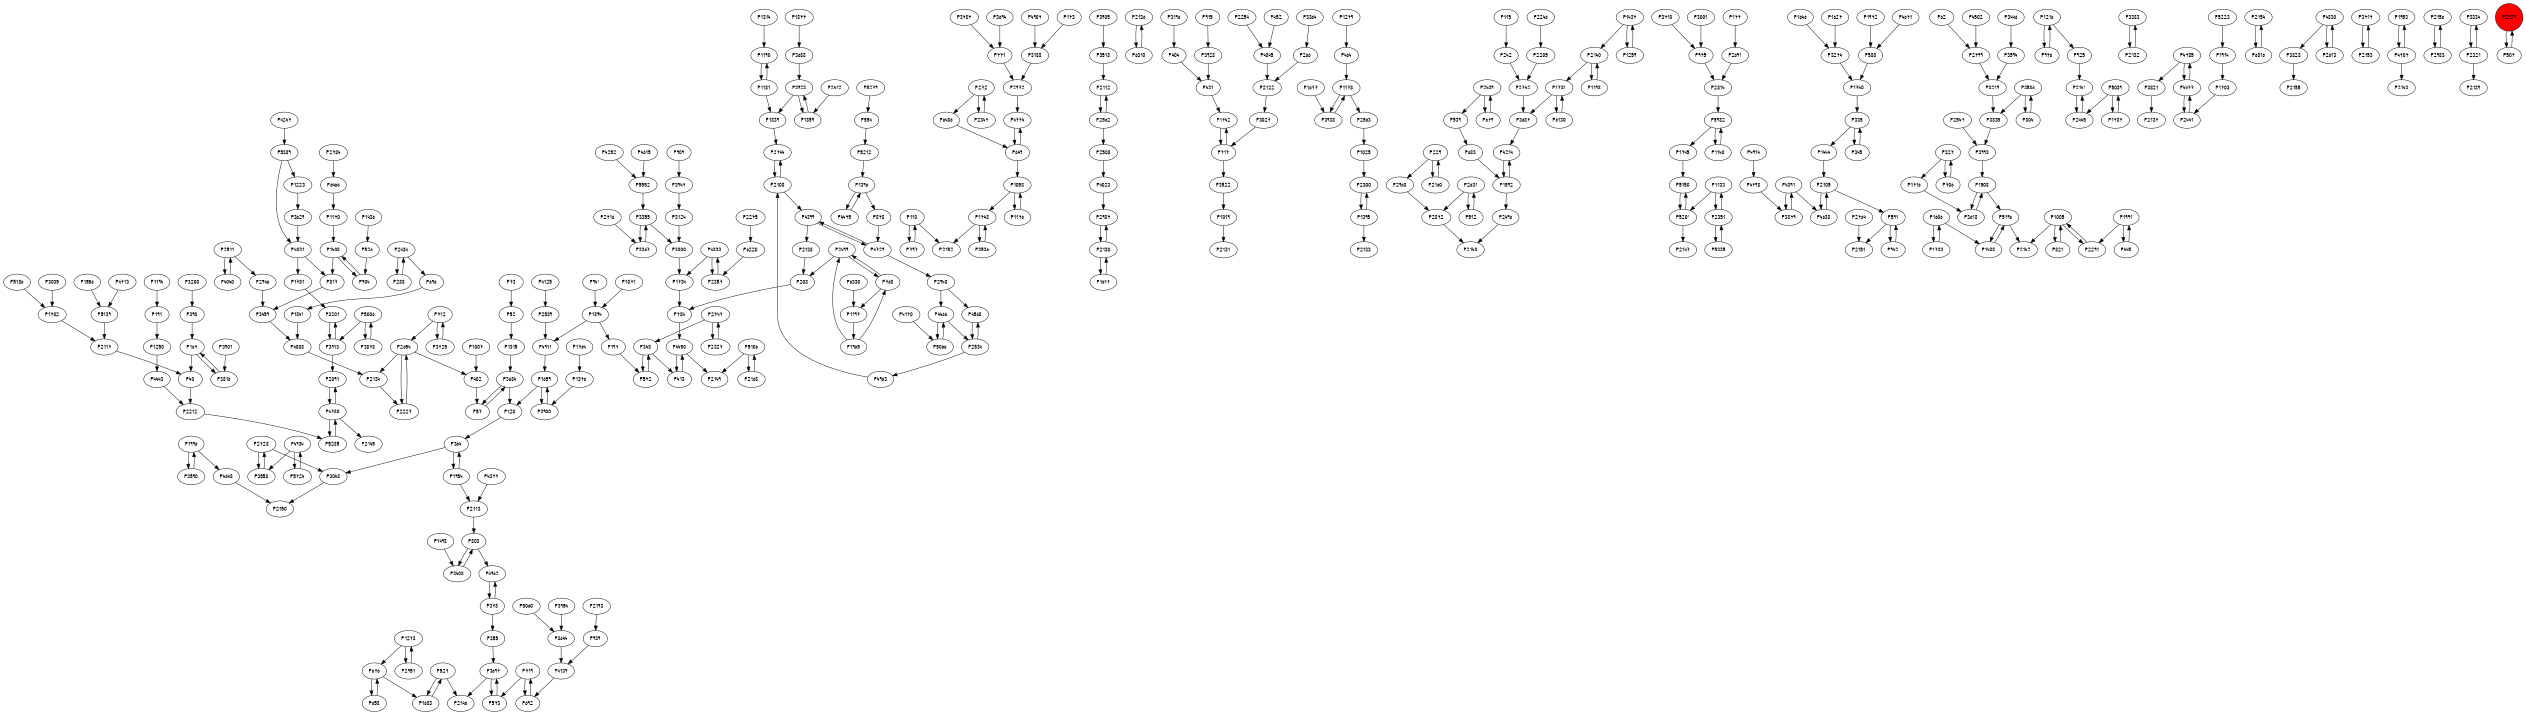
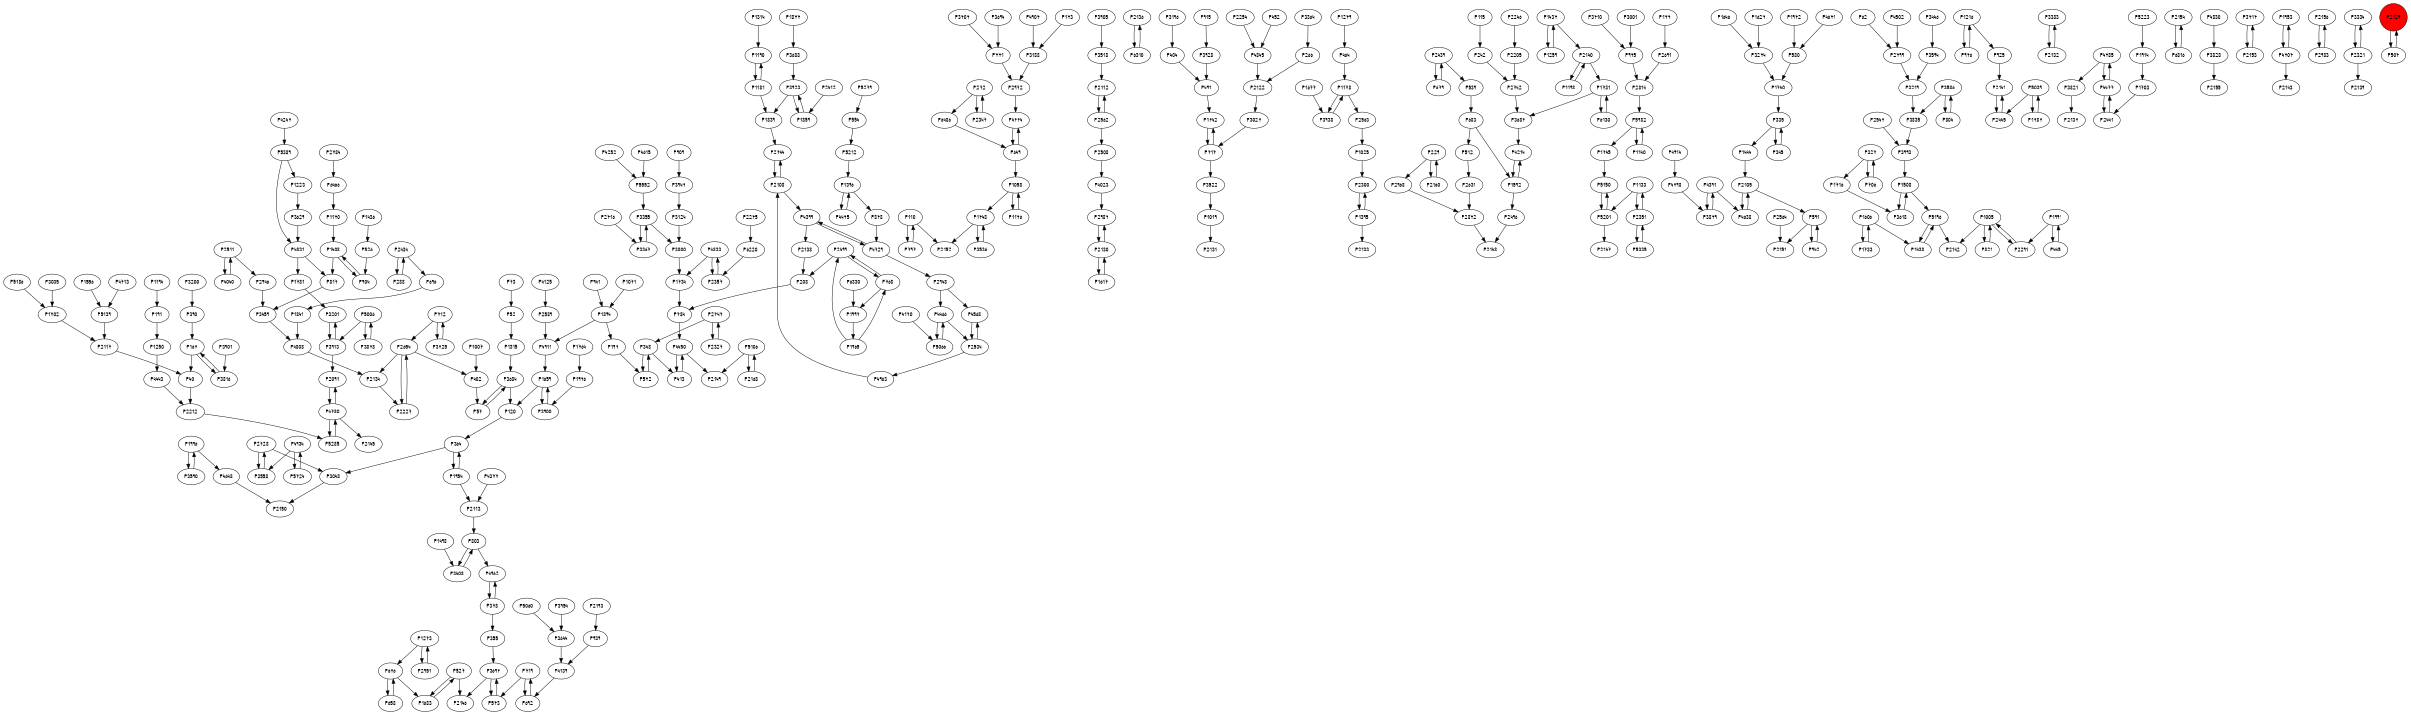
(2330, 55) -> none
(1208, 88) -> (1206, 88)
(1468, 199) -> (1469, 134)
(1859, 217) -> (1780, 217)
(854, 315) -> (853, 315)
(580, 379) -> (580, 379)
